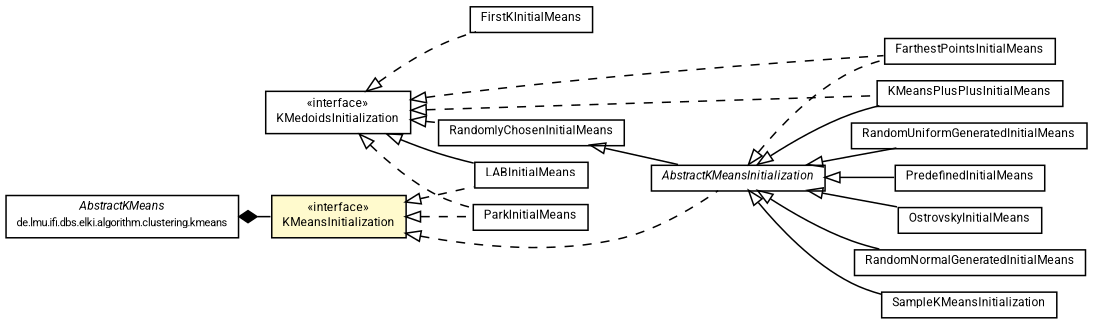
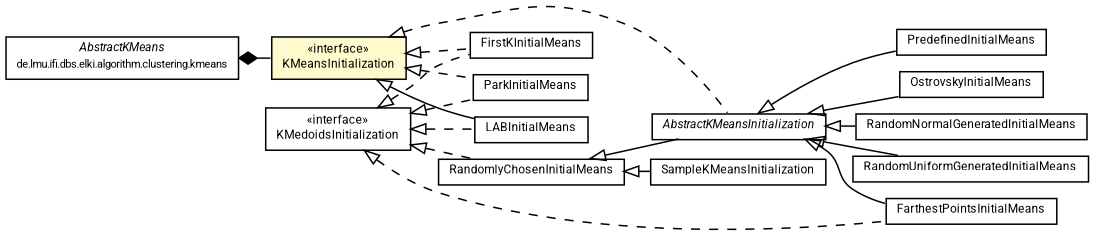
none -> (445, 51)
(827, 87) -> (845, 182)
(969, 93) -> none
(437, 153) -> (450, 129)
(452, 192) -> (421, 101)
(813, 258) -> (645, 171)
